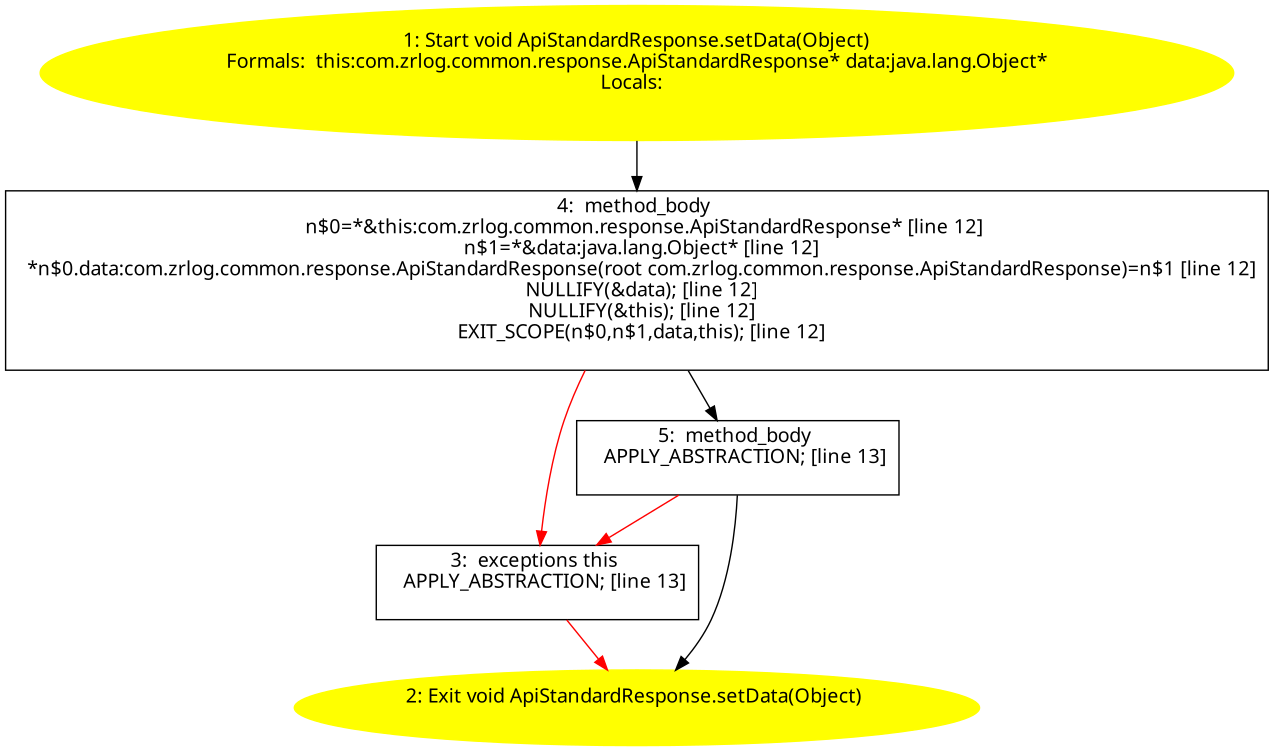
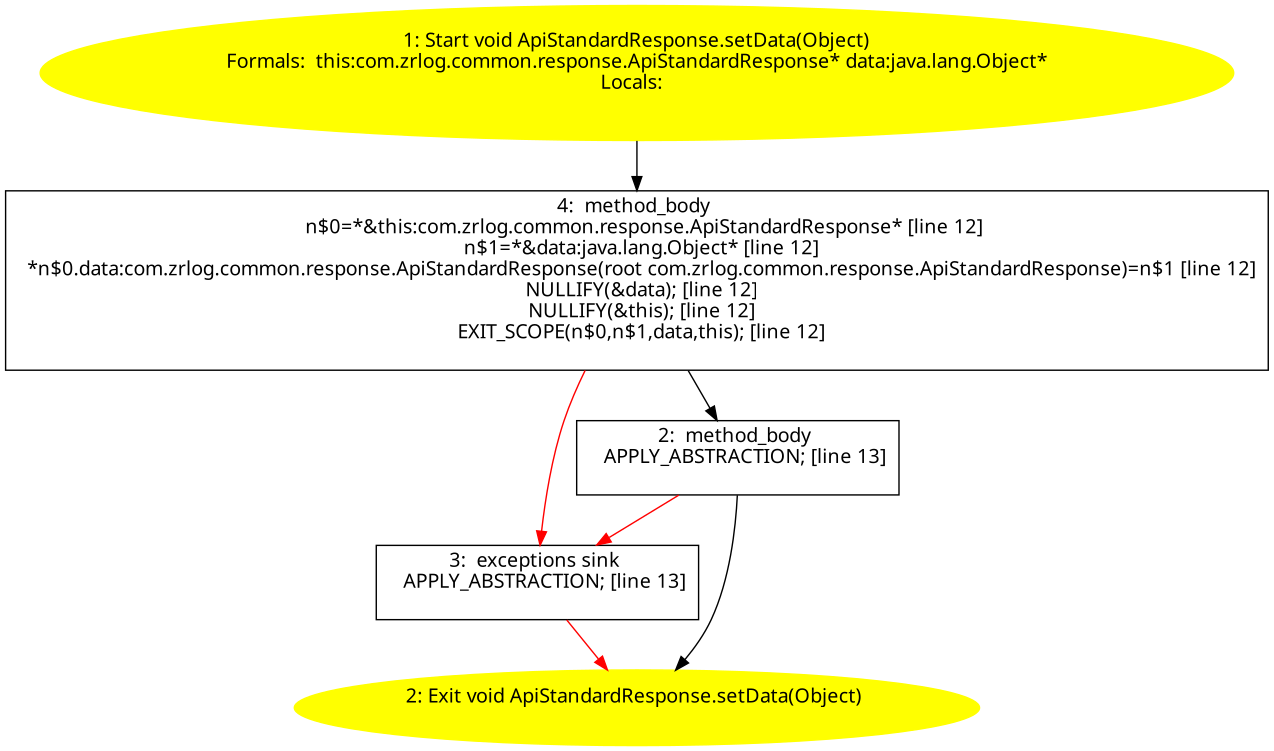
(738, 458) -> (738, 458)
(537, 583) -> (537, 583)
